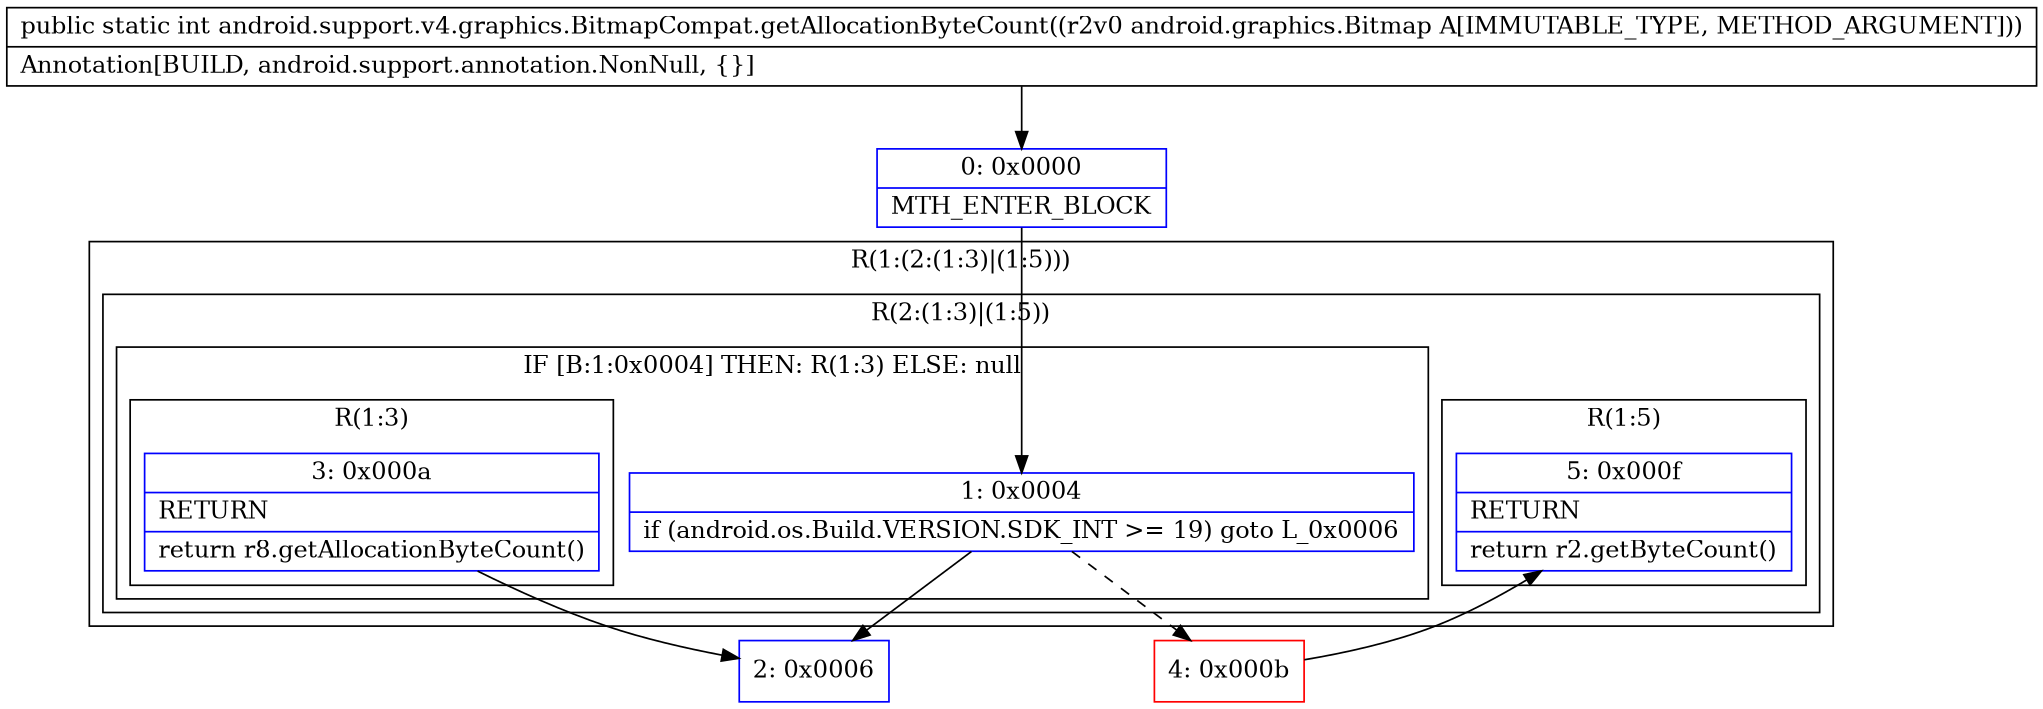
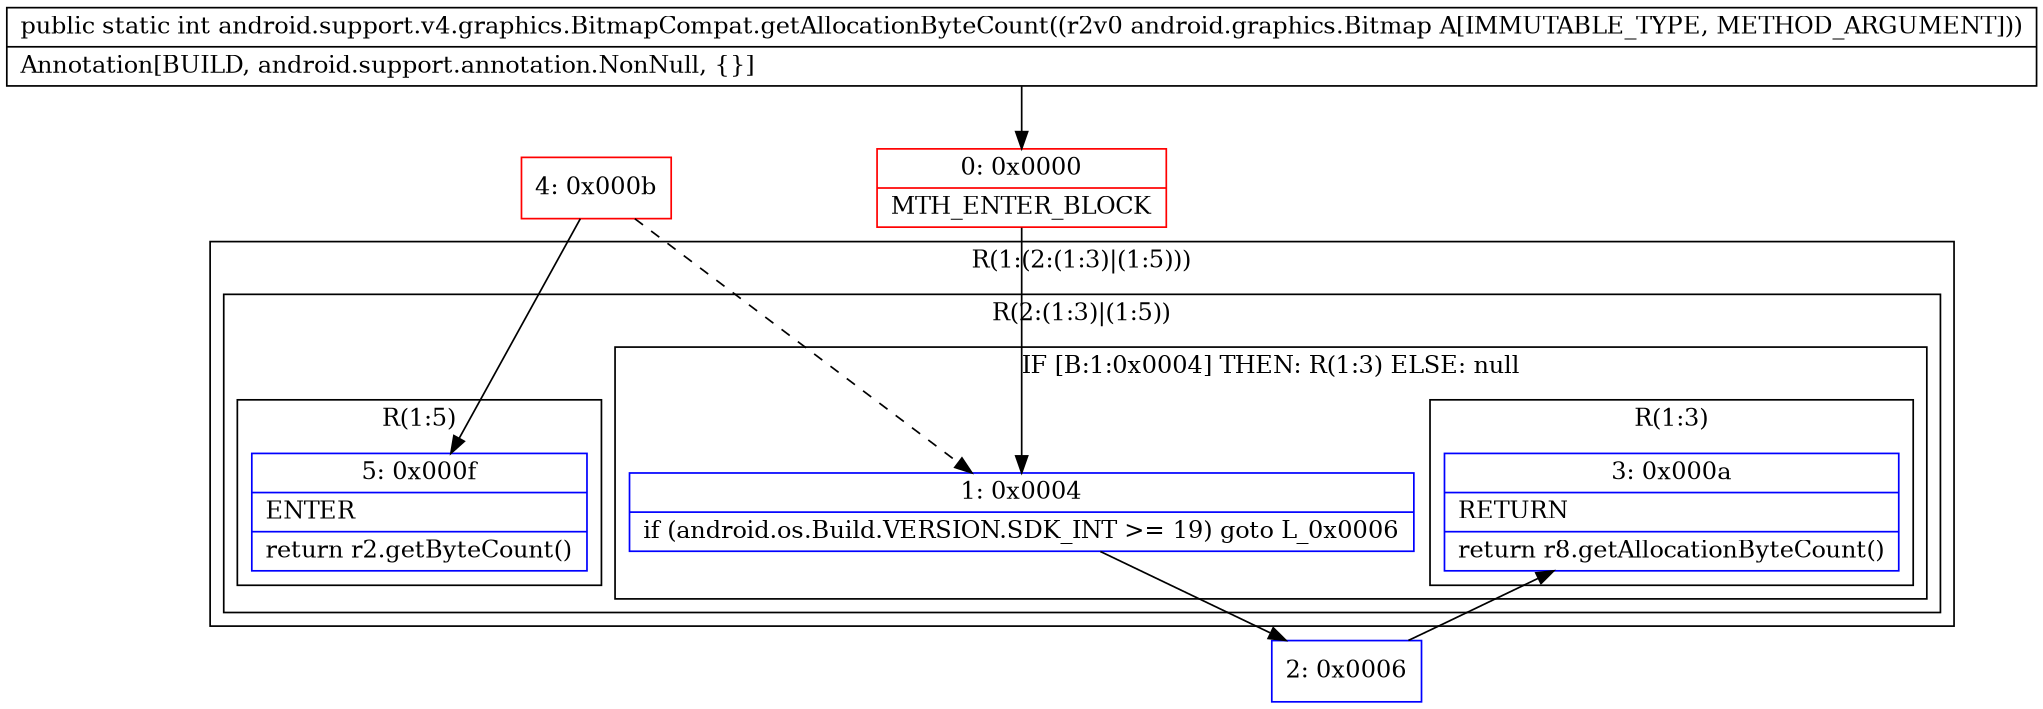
(1022, 188) -> (1022, 188)
(1525, 511) -> (311, 511)
(1119, 587) -> (788, 335)
(646, 638) -> (1473, 610)
